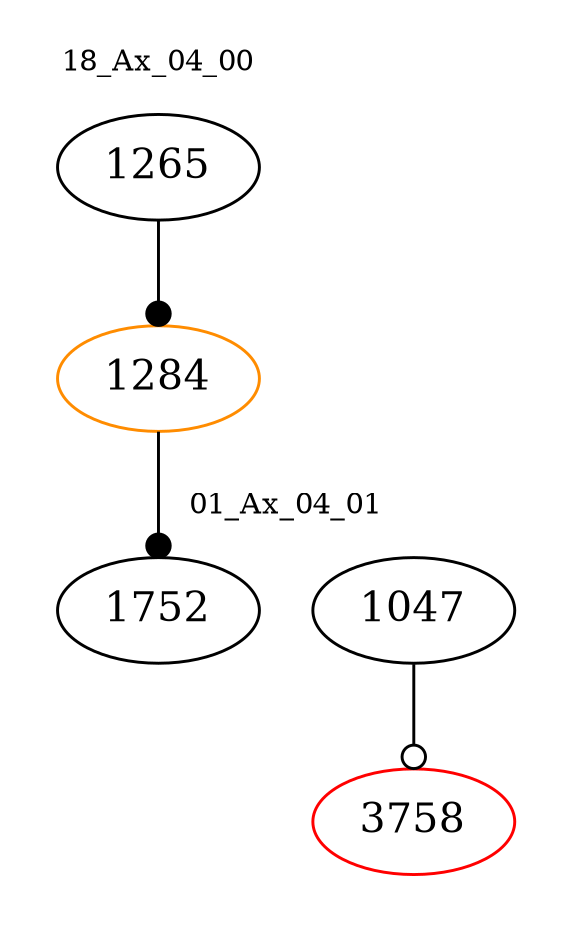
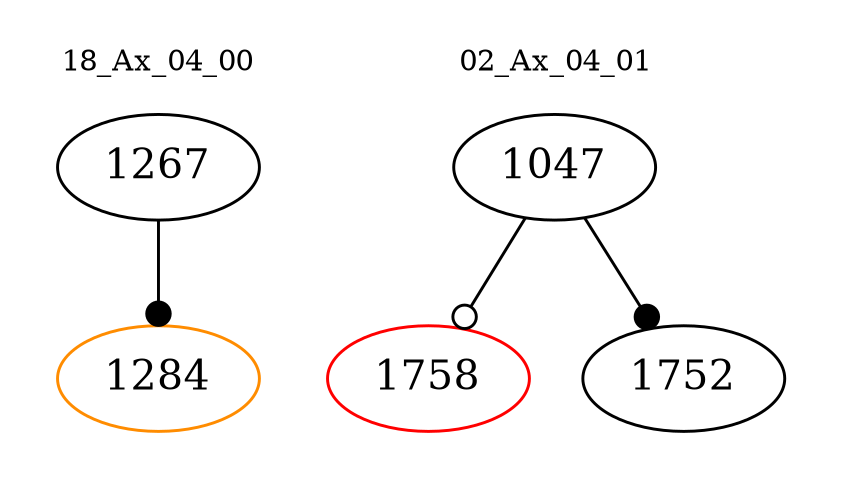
(158, 167) -> (158, 167)
(158, 498) -> (612, 262)
(286, 506) -> (556, 63)
(414, 822) -> (428, 379)
